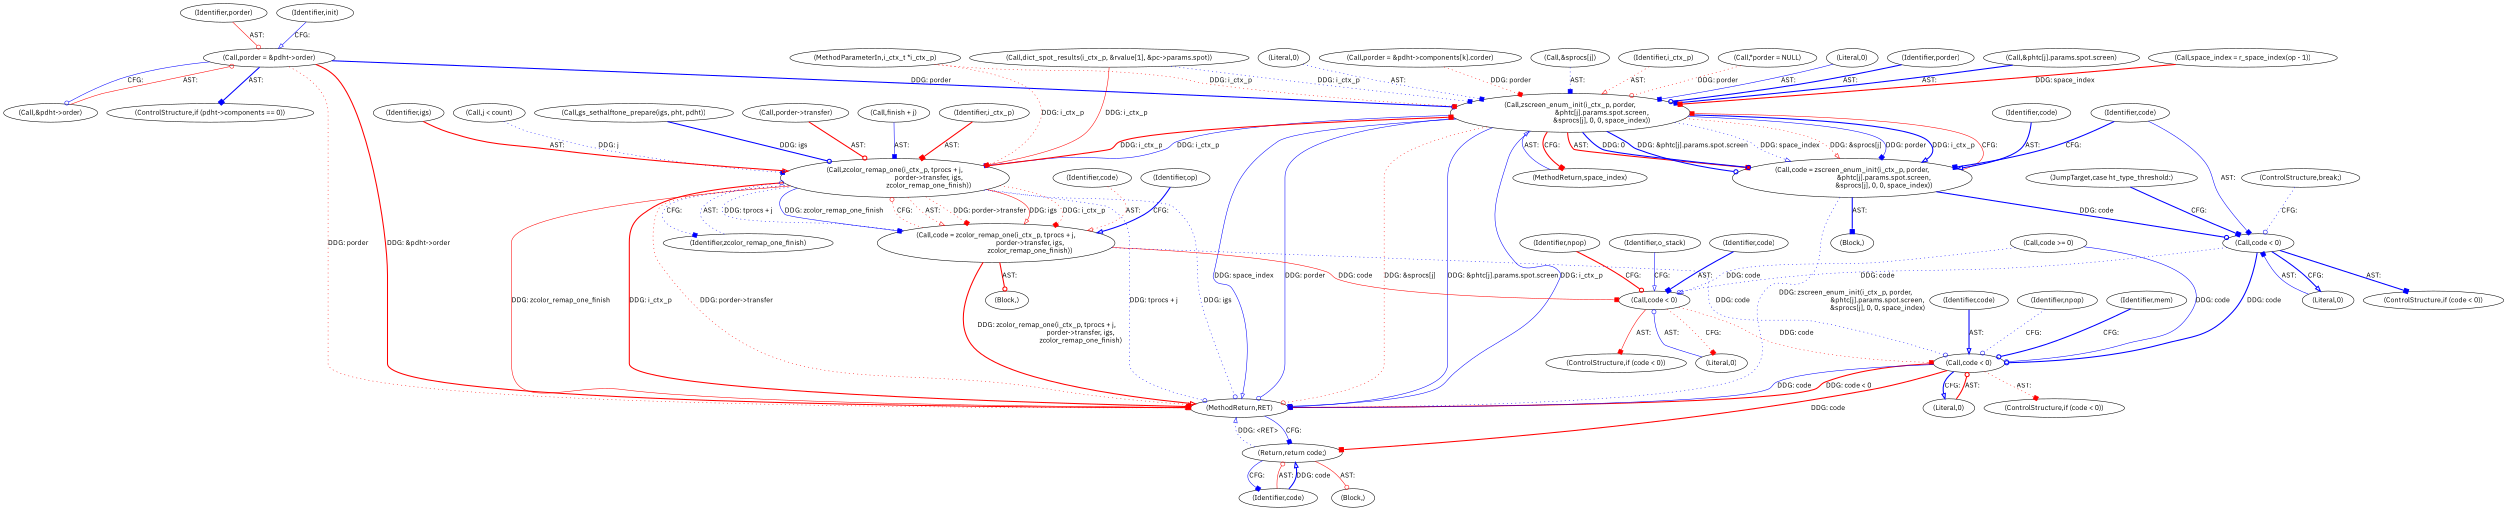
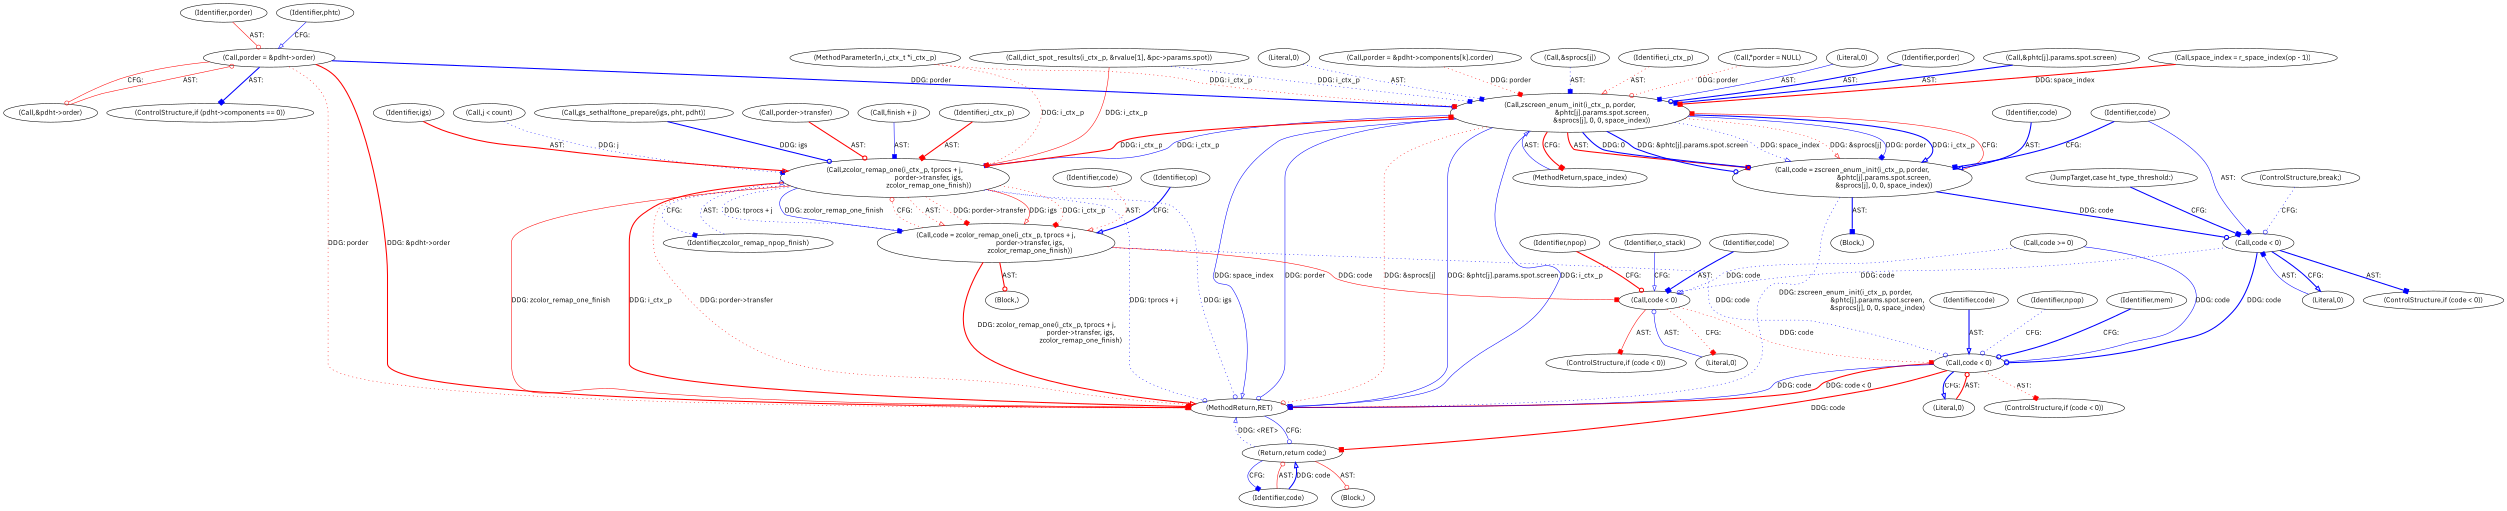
(315, 13) -> (315, 13)
(137, 74) -> (137, 74)
(748, 243) -> (748, 243)
(1279, 425) -> (1279, 425)
